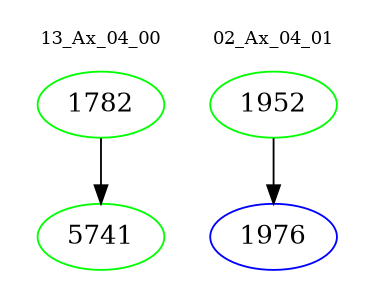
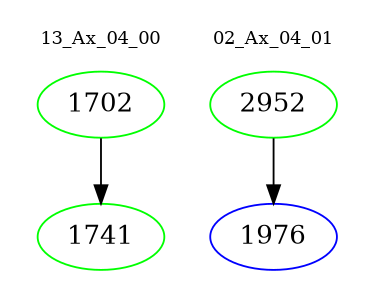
(101, 105) -> (101, 105)
(274, 105) -> (274, 105)
(101, 237) -> (101, 237)
